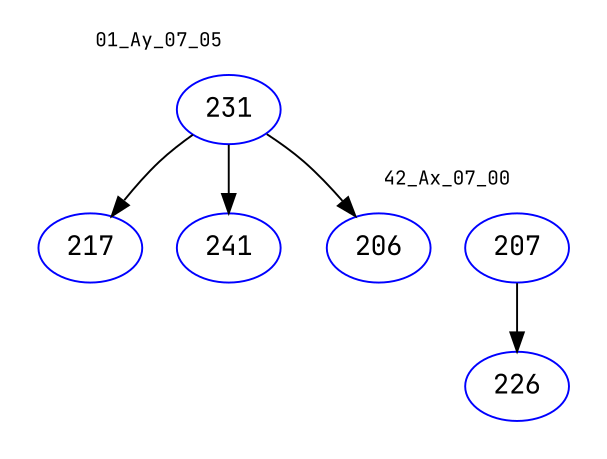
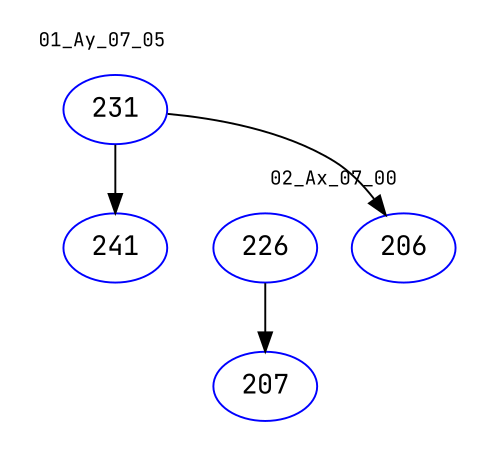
(448, 180) -> (334, 180)
(90, 248) -> none
(517, 308) -> (265, 308)
